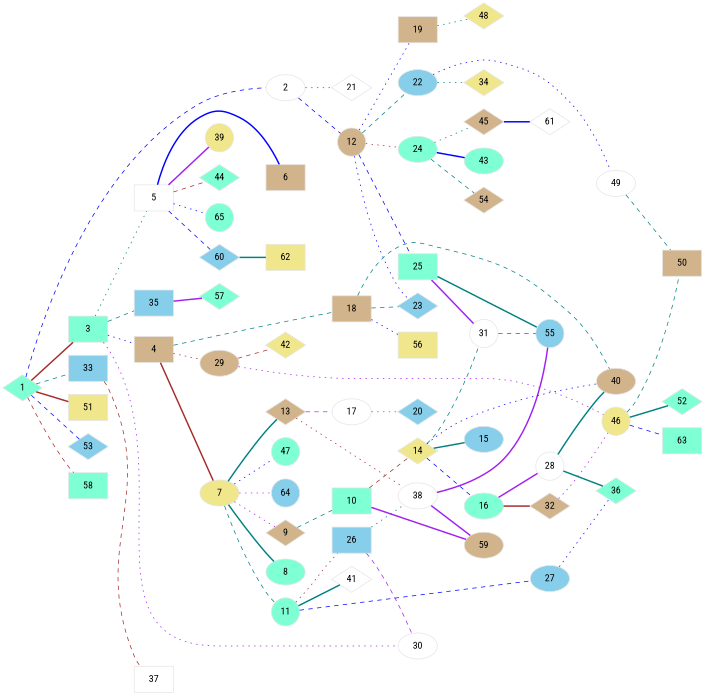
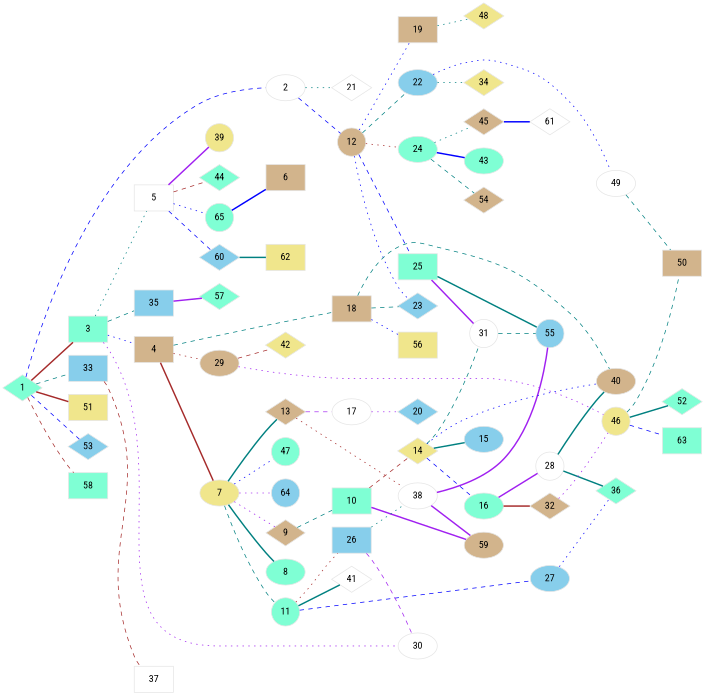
(210, 112) -> (249, 200)
